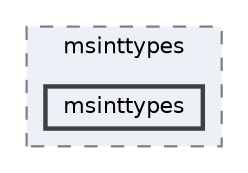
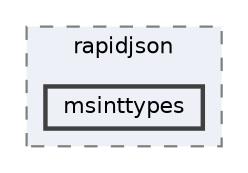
(124, 48) -> (124, 48)
